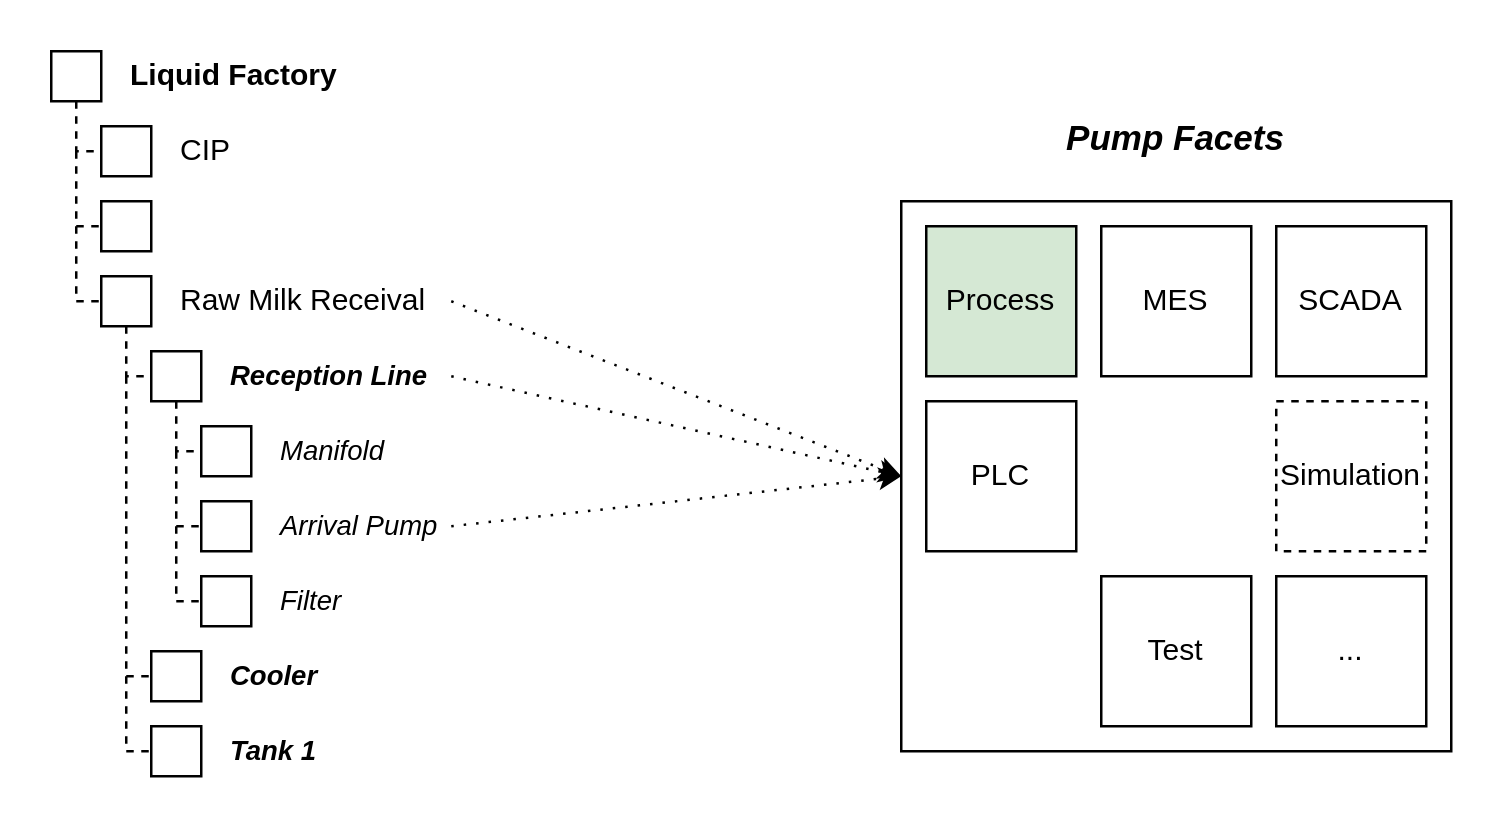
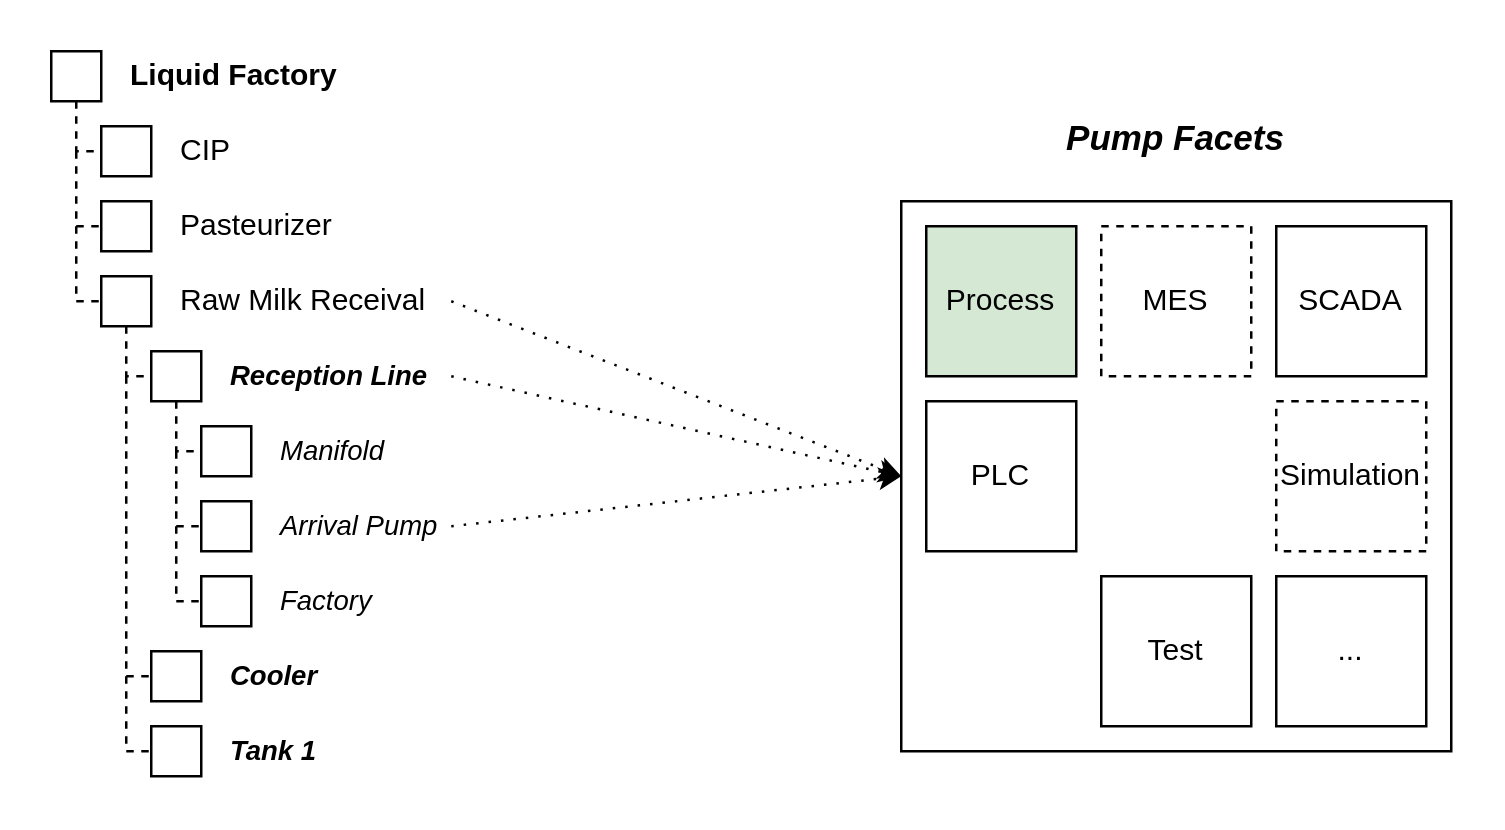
none -> (264, 226)
(1176, 301) -> (1176, 301)
(320, 601) -> (335, 601)
